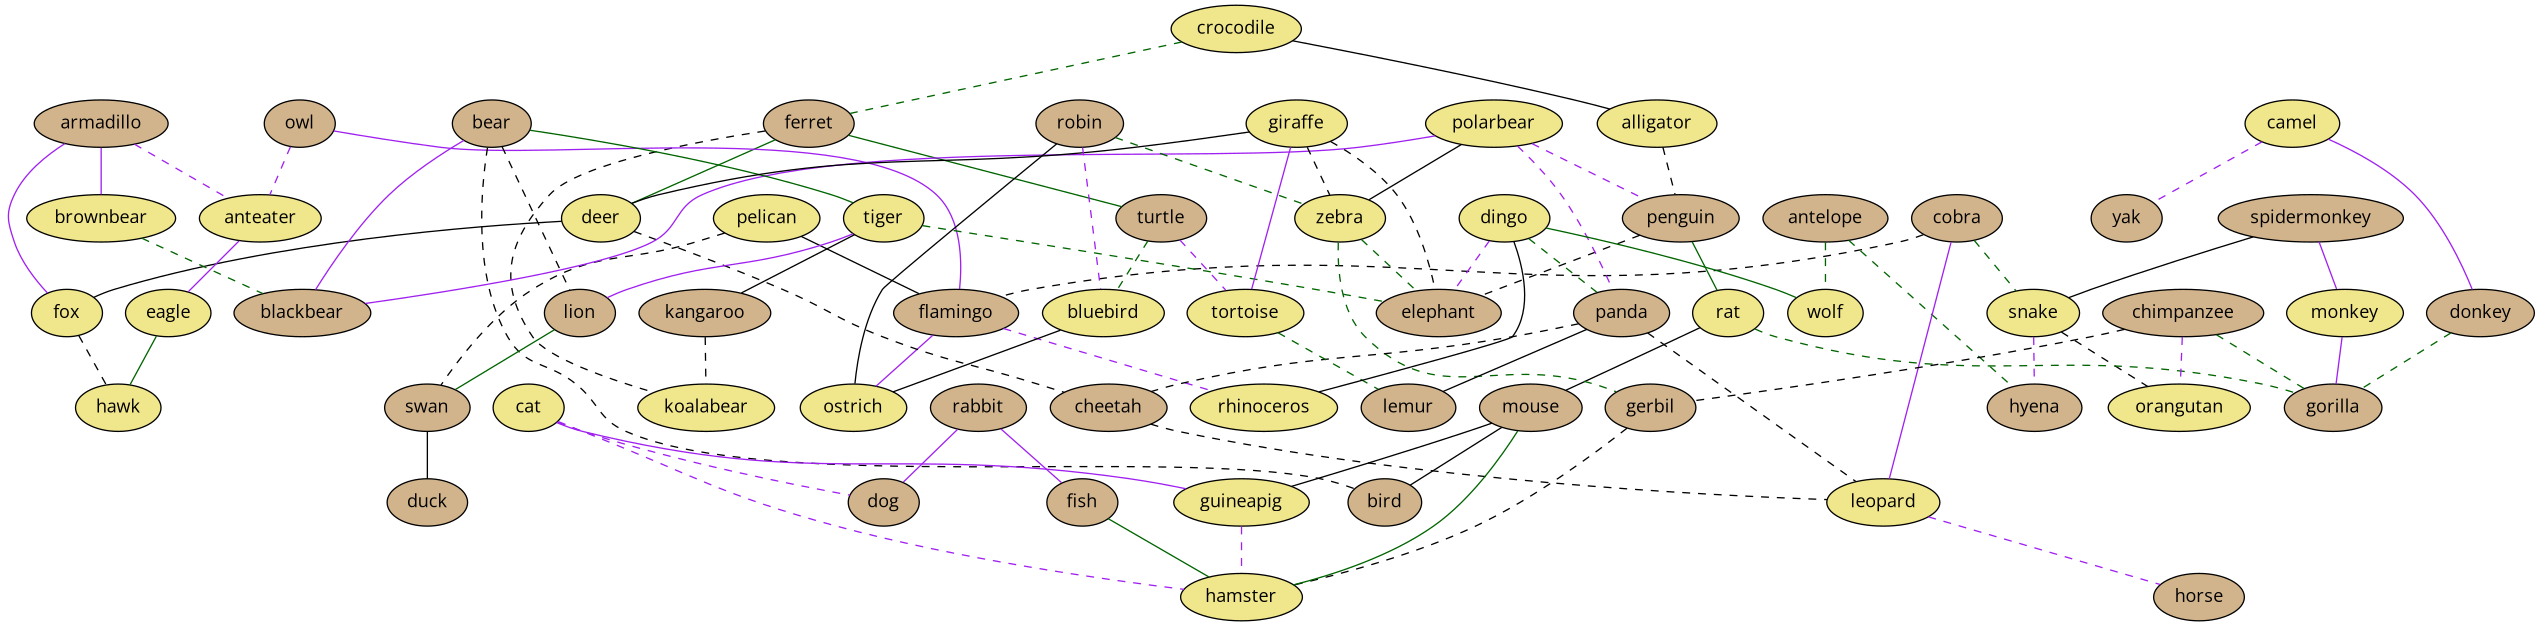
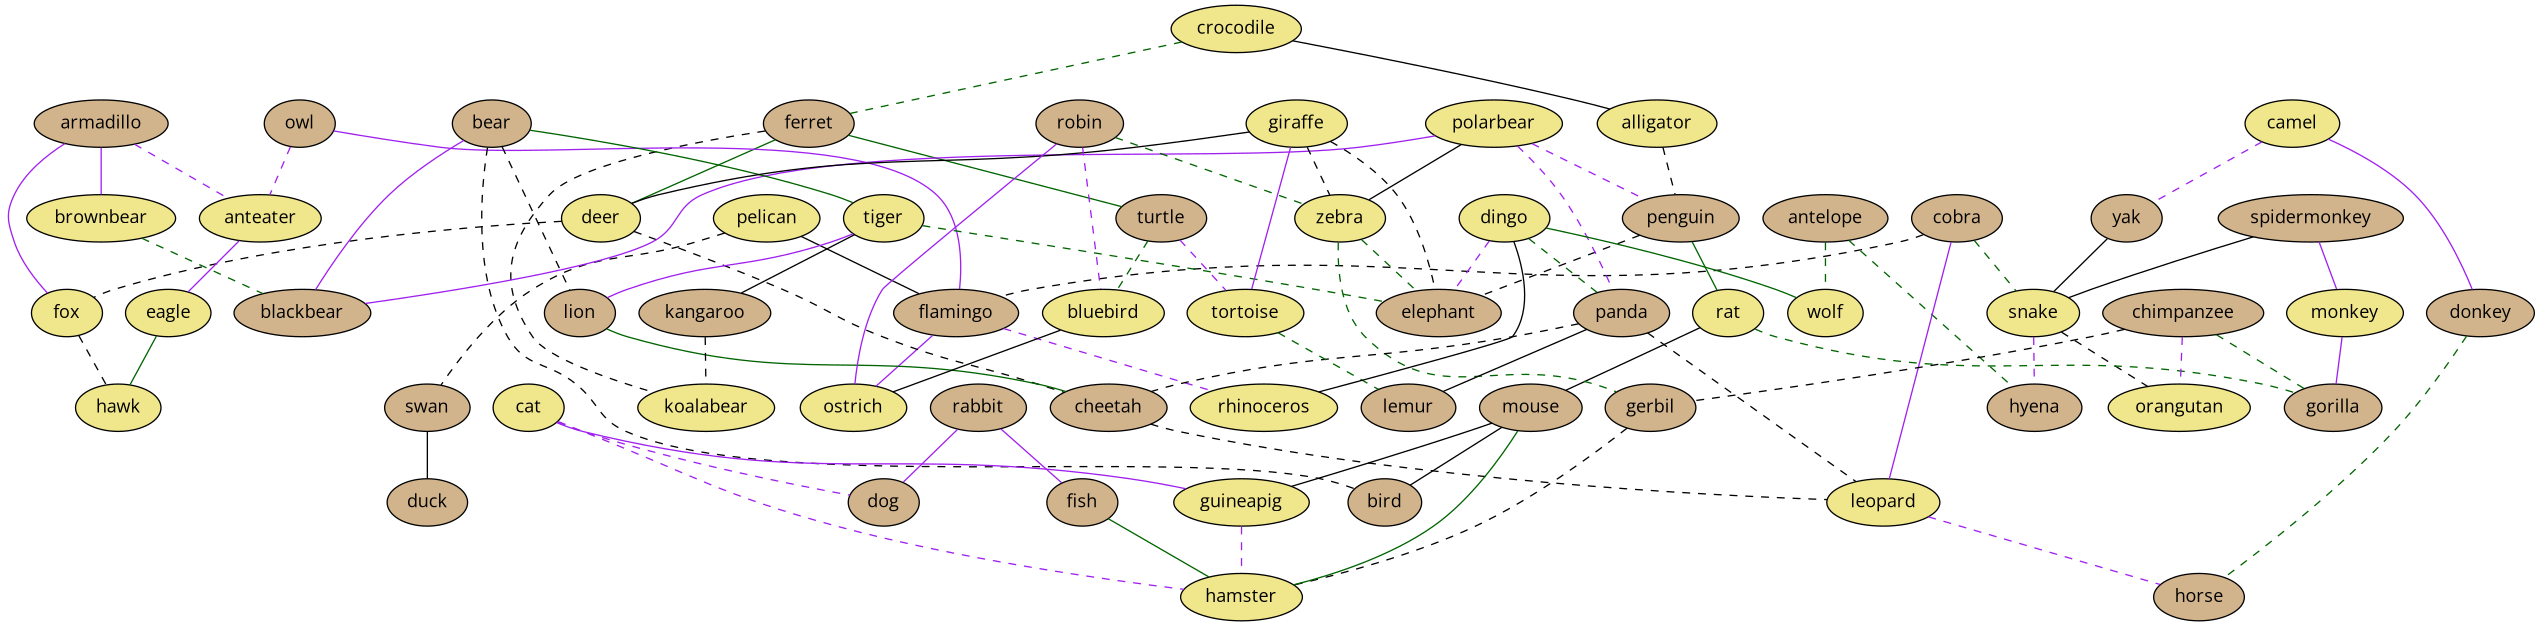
(325, 245) -> (325, 245)
(931, 248) -> (931, 248)
none -> (2081, 265)
(505, 360) -> (835, 365)
(2406, 361) -> (2357, 468)
